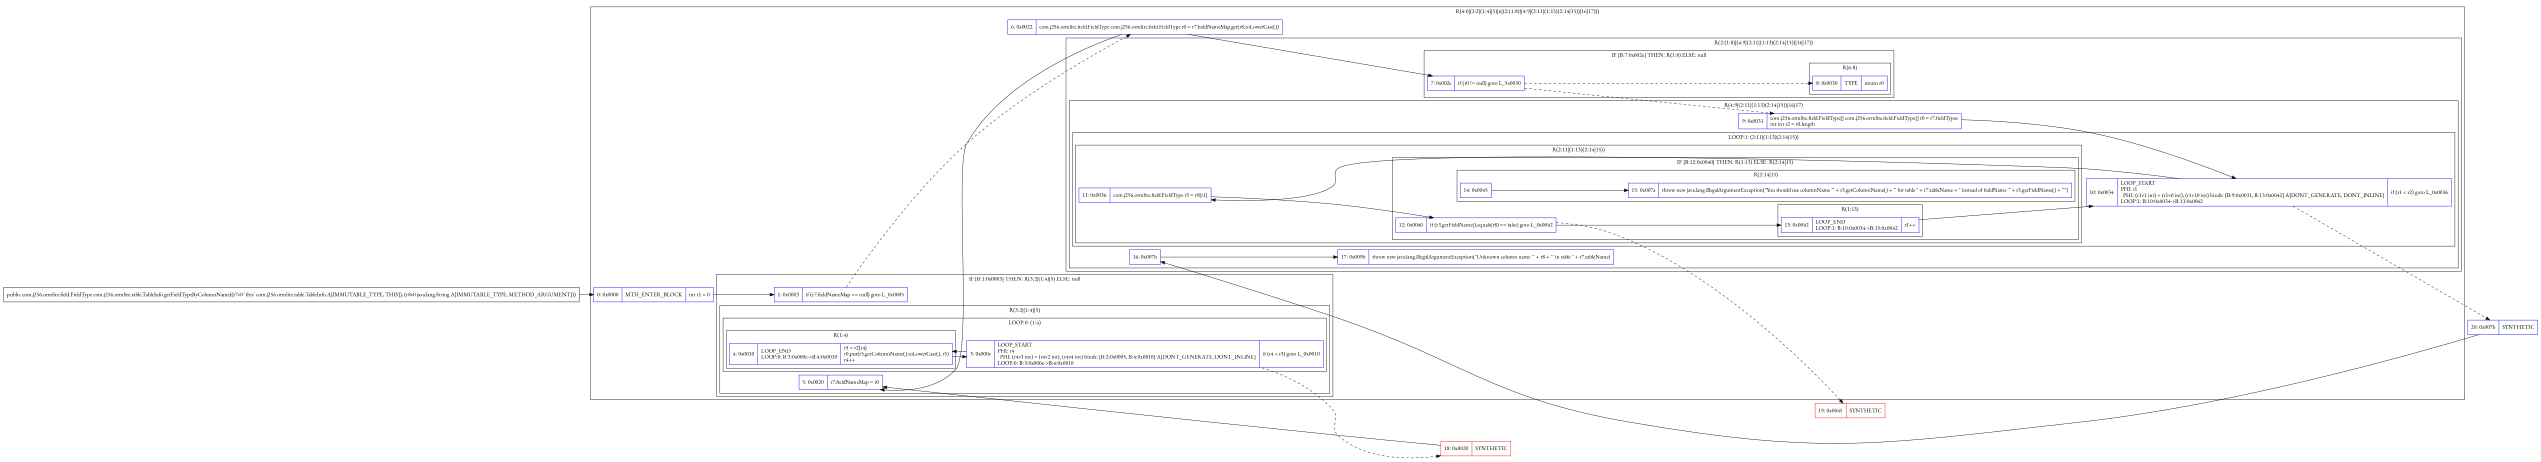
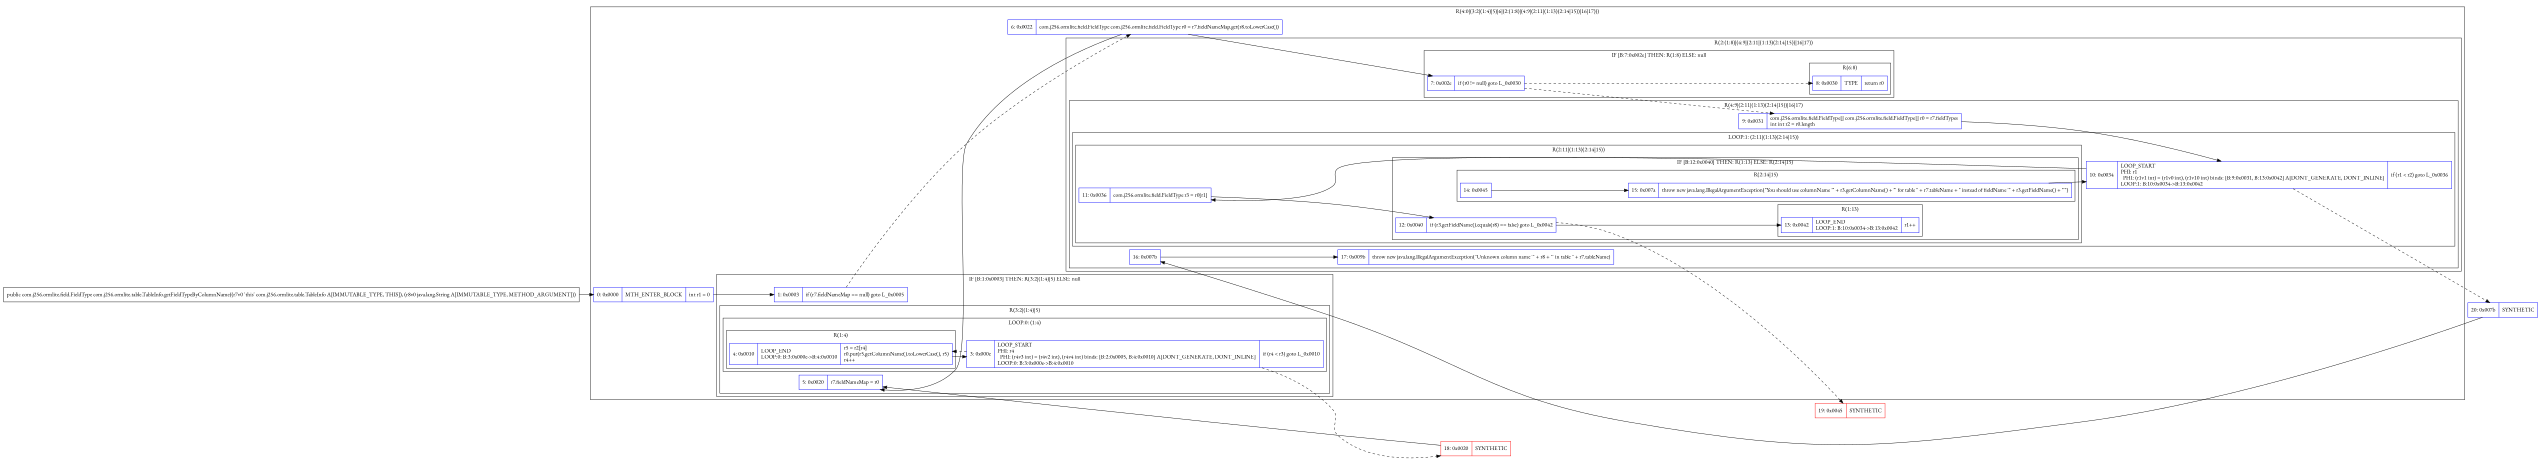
(1490, 83) -> (1490, 83)
(2004, 213) -> (2065, 182)
(963, 351) -> (963, 351)
